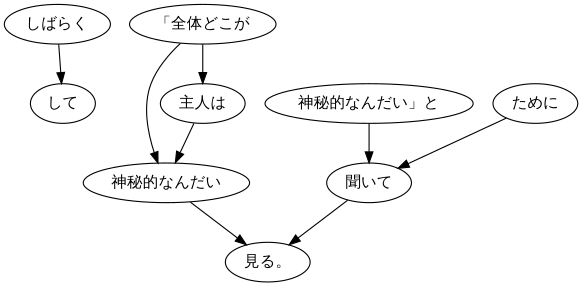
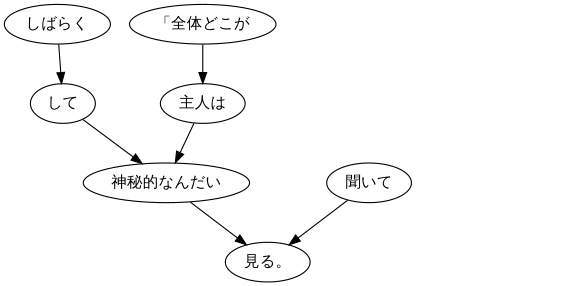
(148, 93) -> (108, 138)
(369, 104) -> none
(535, 104) -> none
